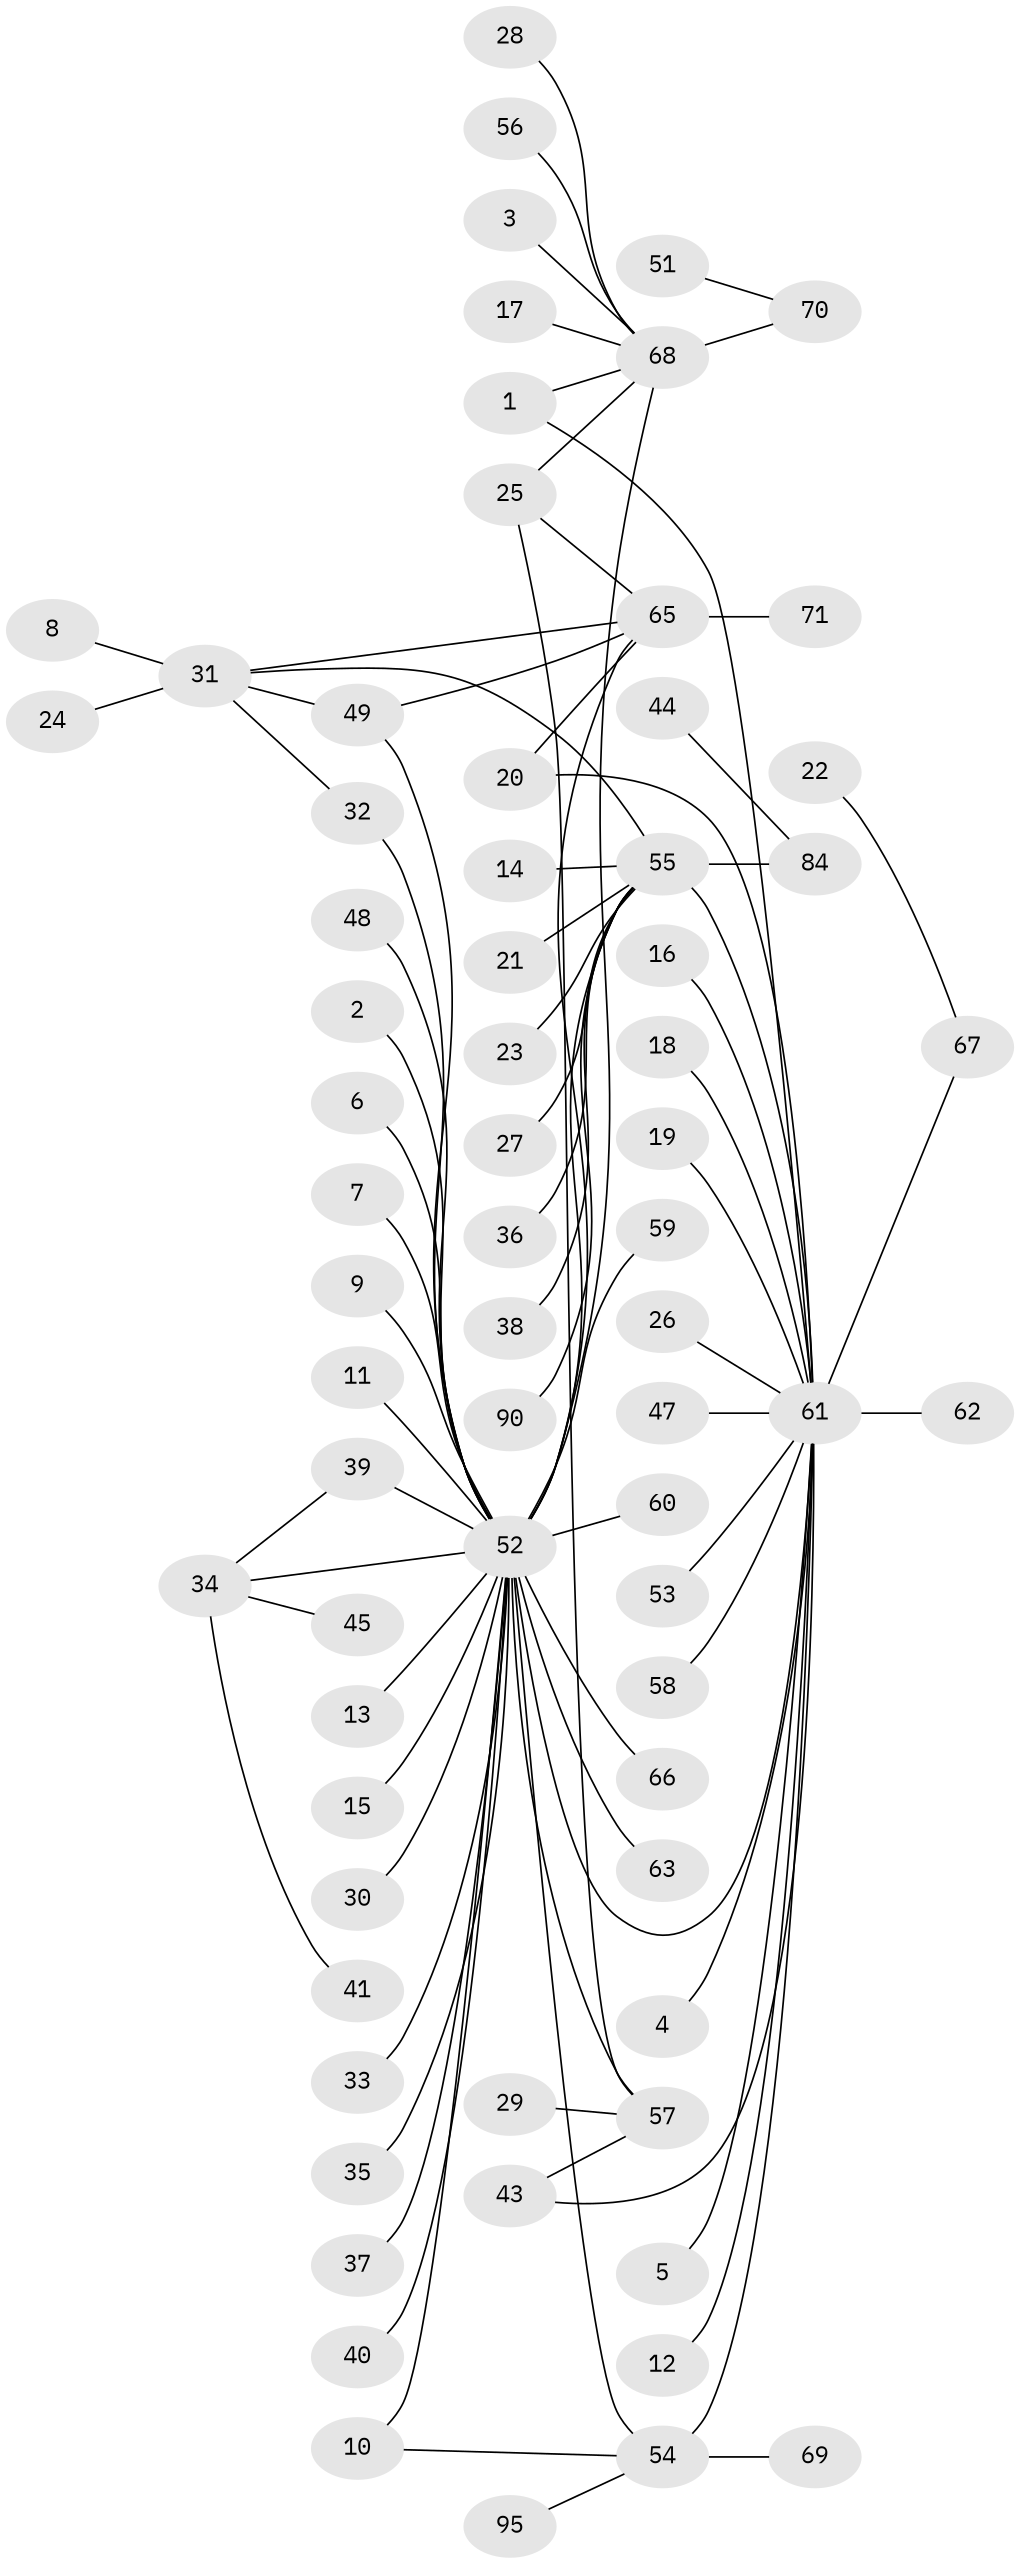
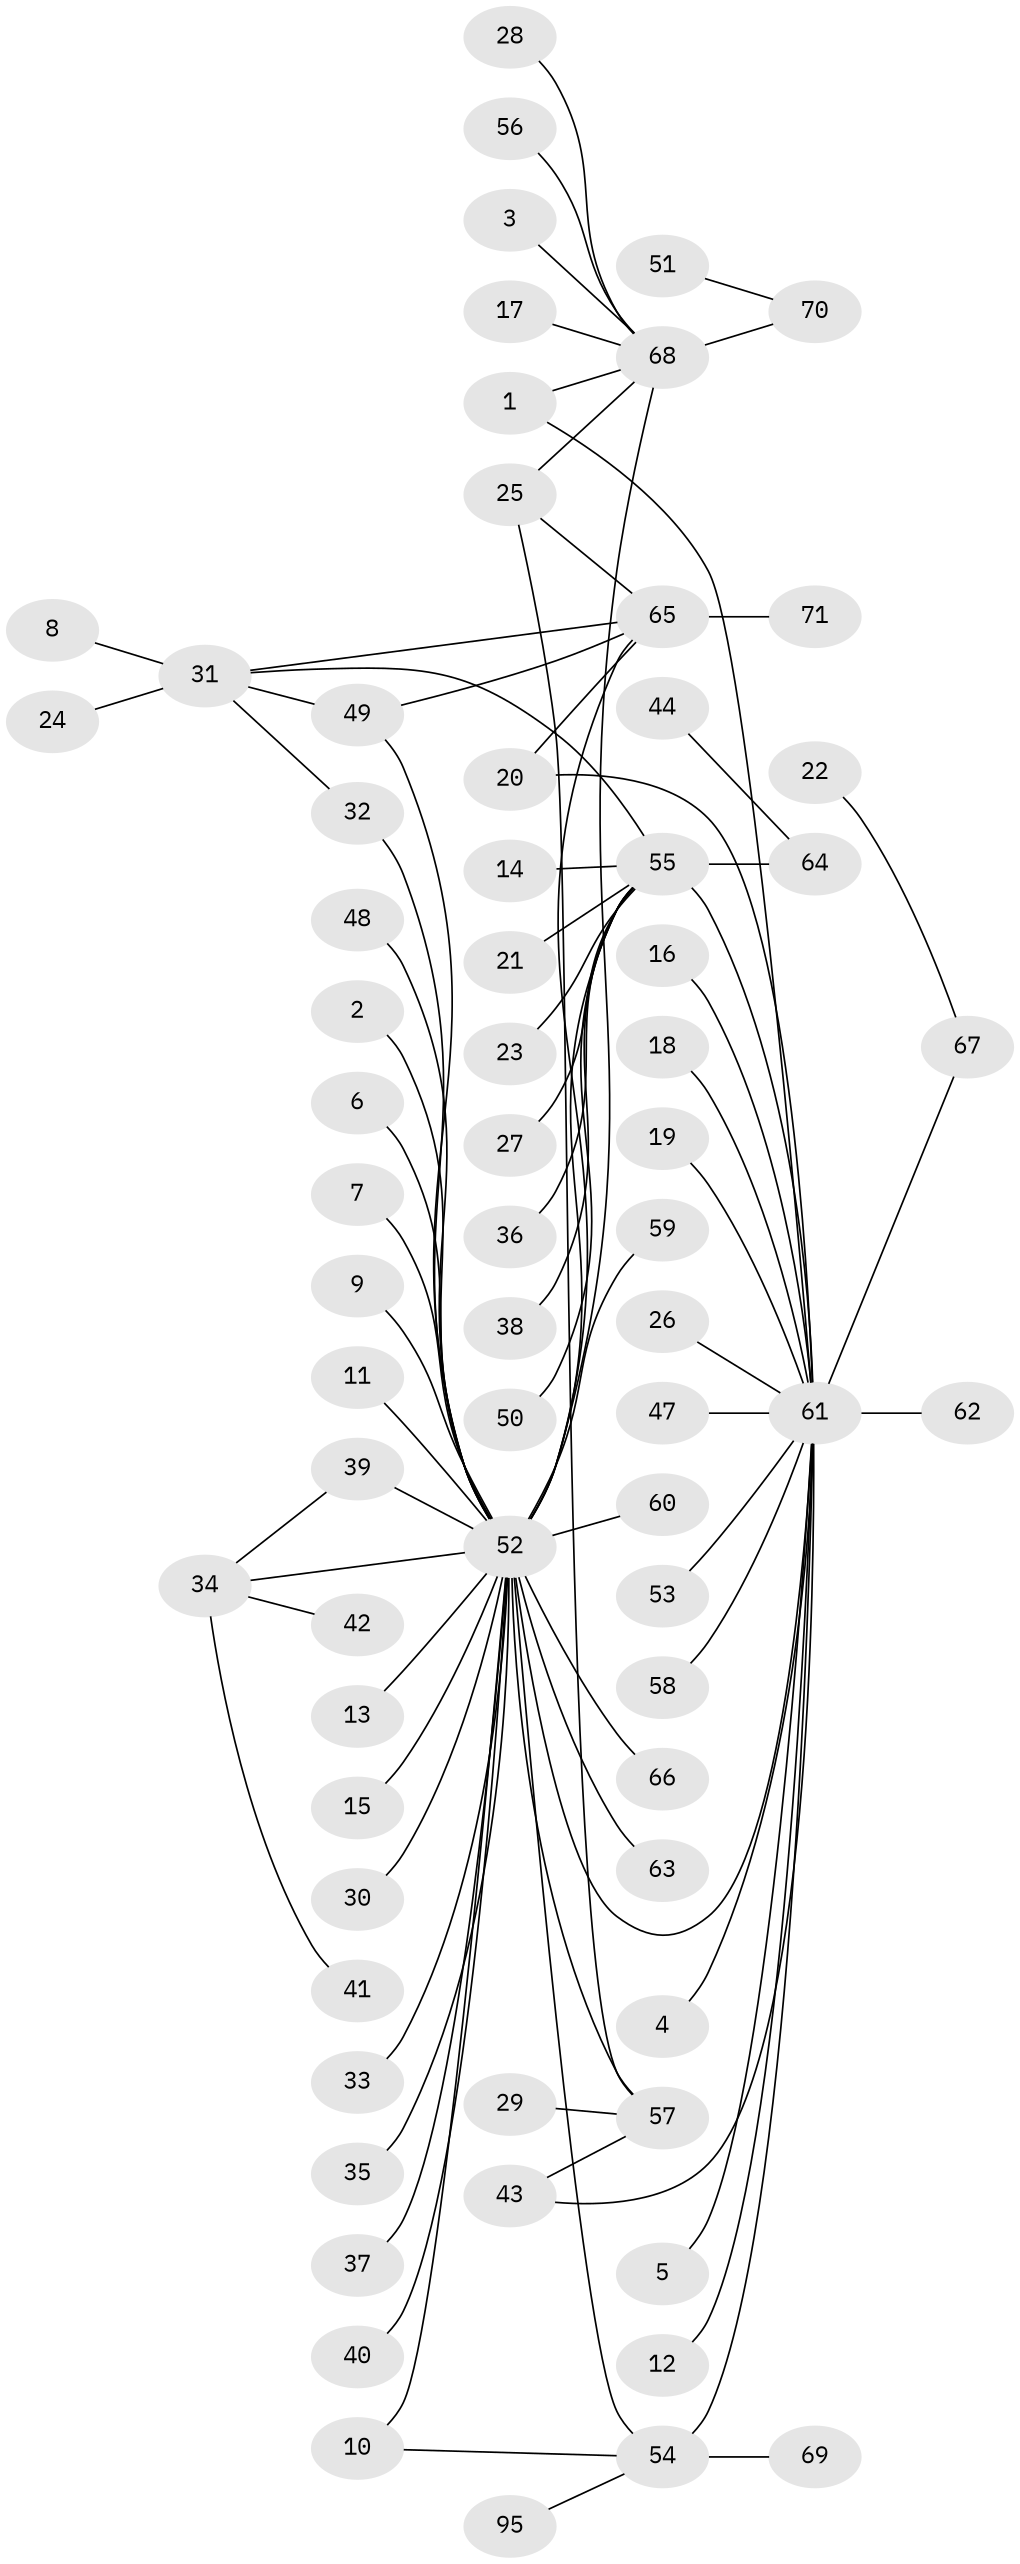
(815, 864) -> (815, 864)
(510, 1420) -> (510, 1420)
(358, 1625) -> (358, 1625)
